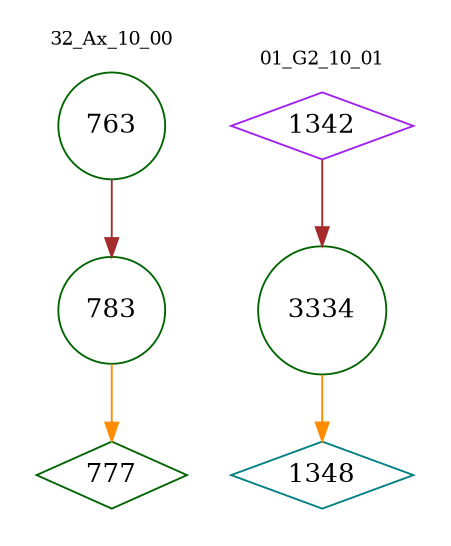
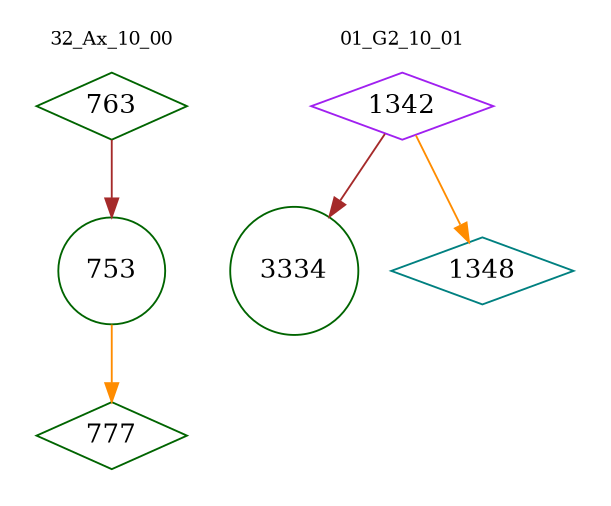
(112, 126) -> (112, 106)
(112, 310) -> (112, 271)
(322, 399) -> (438, 180)
